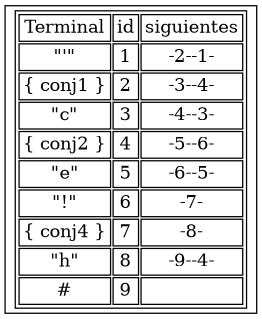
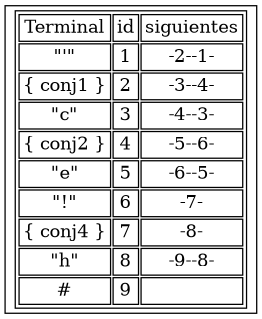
(192, 261) -> (192, 261)
